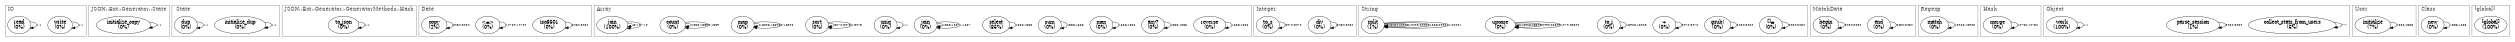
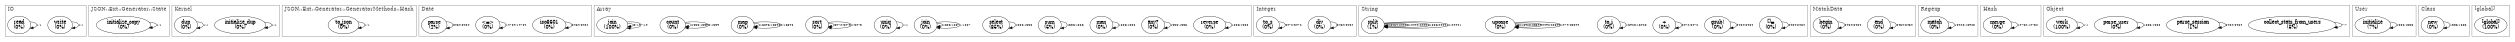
(183, 9) -> (183, 9)
(434, 25) -> (434, 25)
(1050, 25) -> (1050, 25)
none -> (2116, 25)
